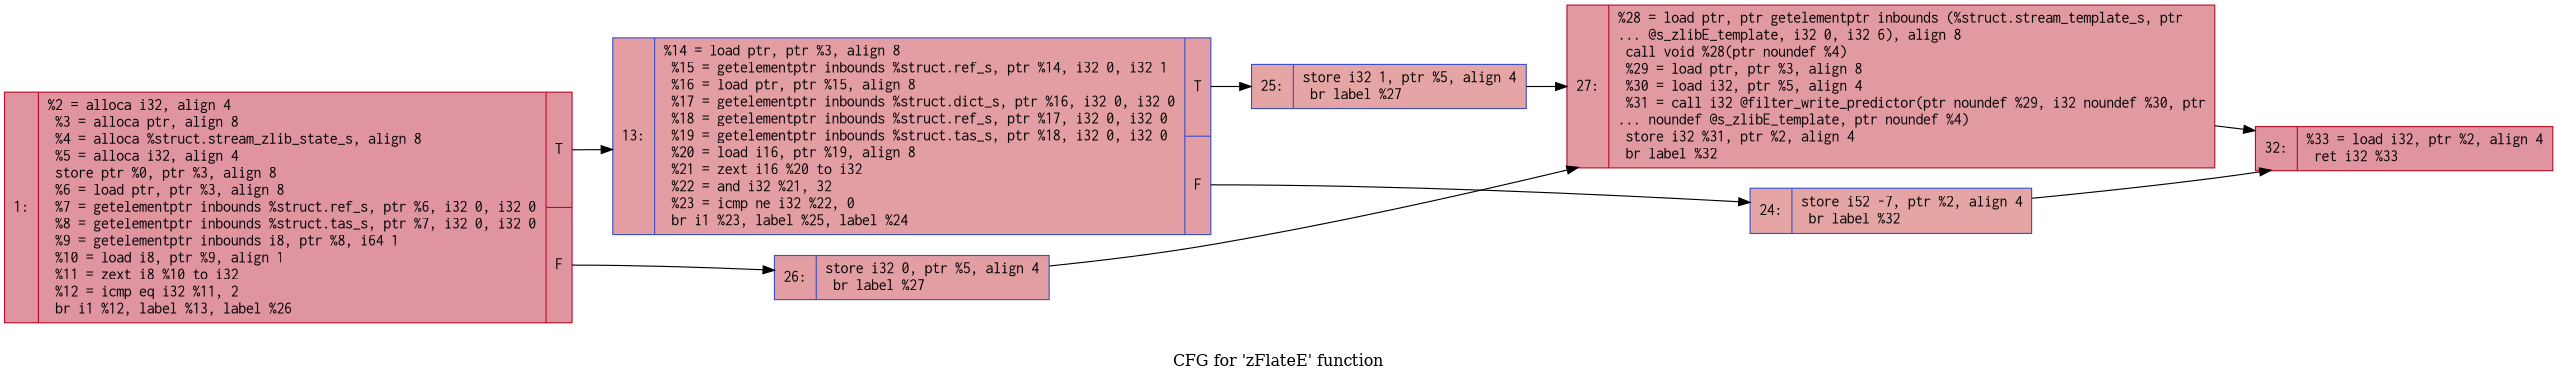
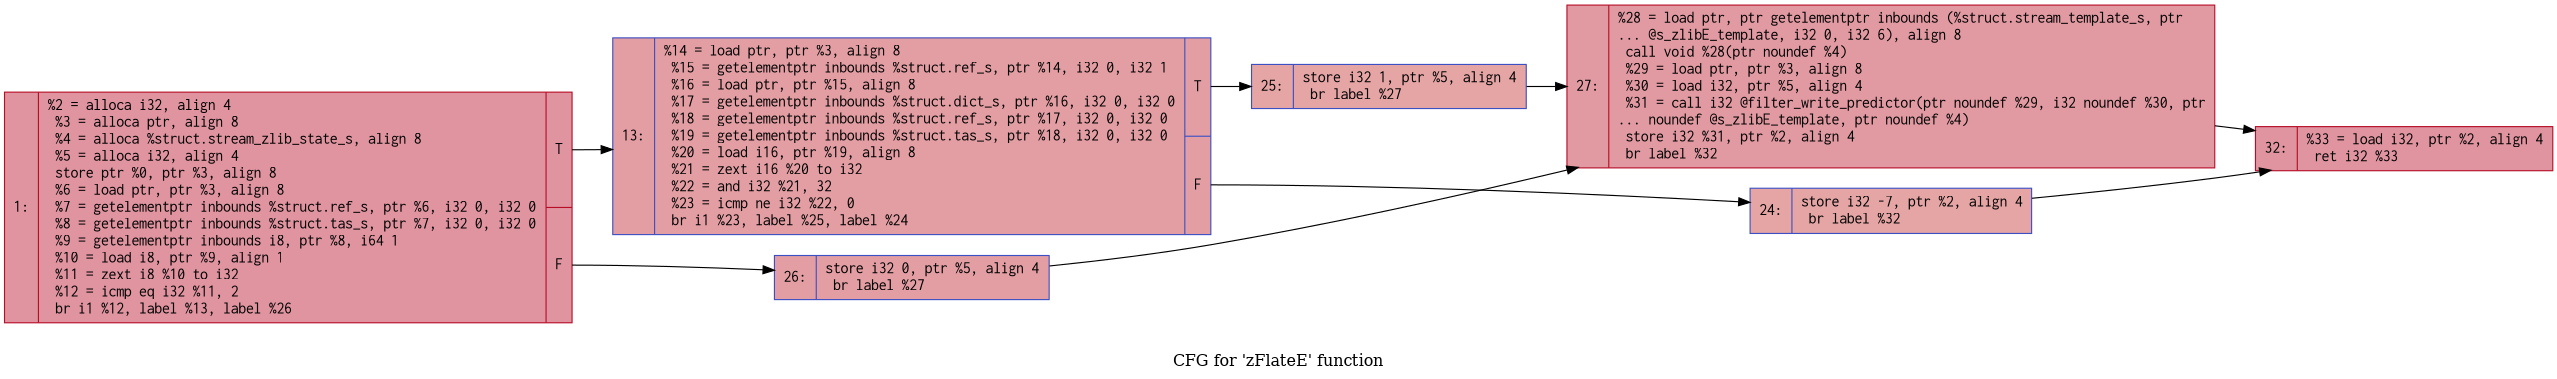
(1912, 202) -> (1912, 202)
